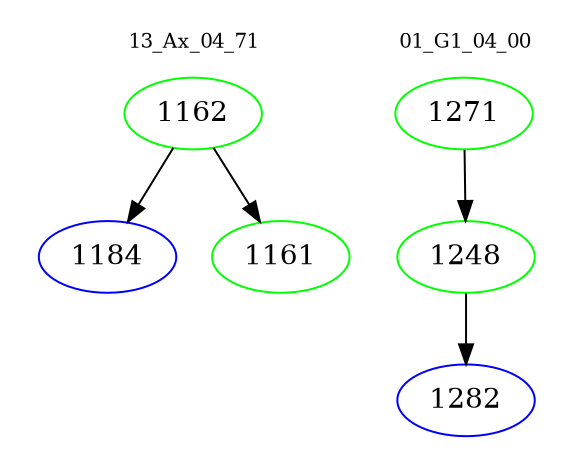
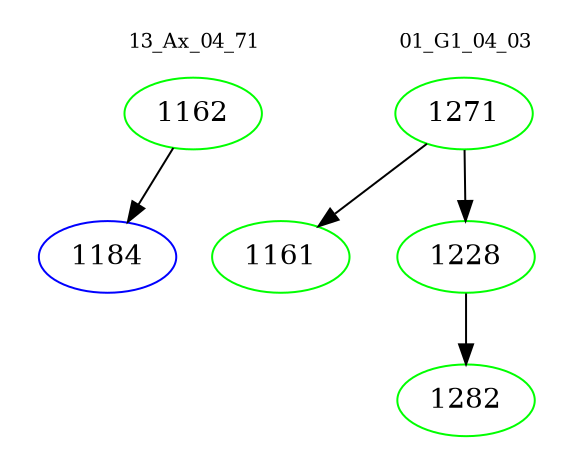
(466, 43) -> (466, 43)
(231, 176) -> (393, 170)
(466, 257) -> (466, 257)
(466, 400) -> (466, 400)
